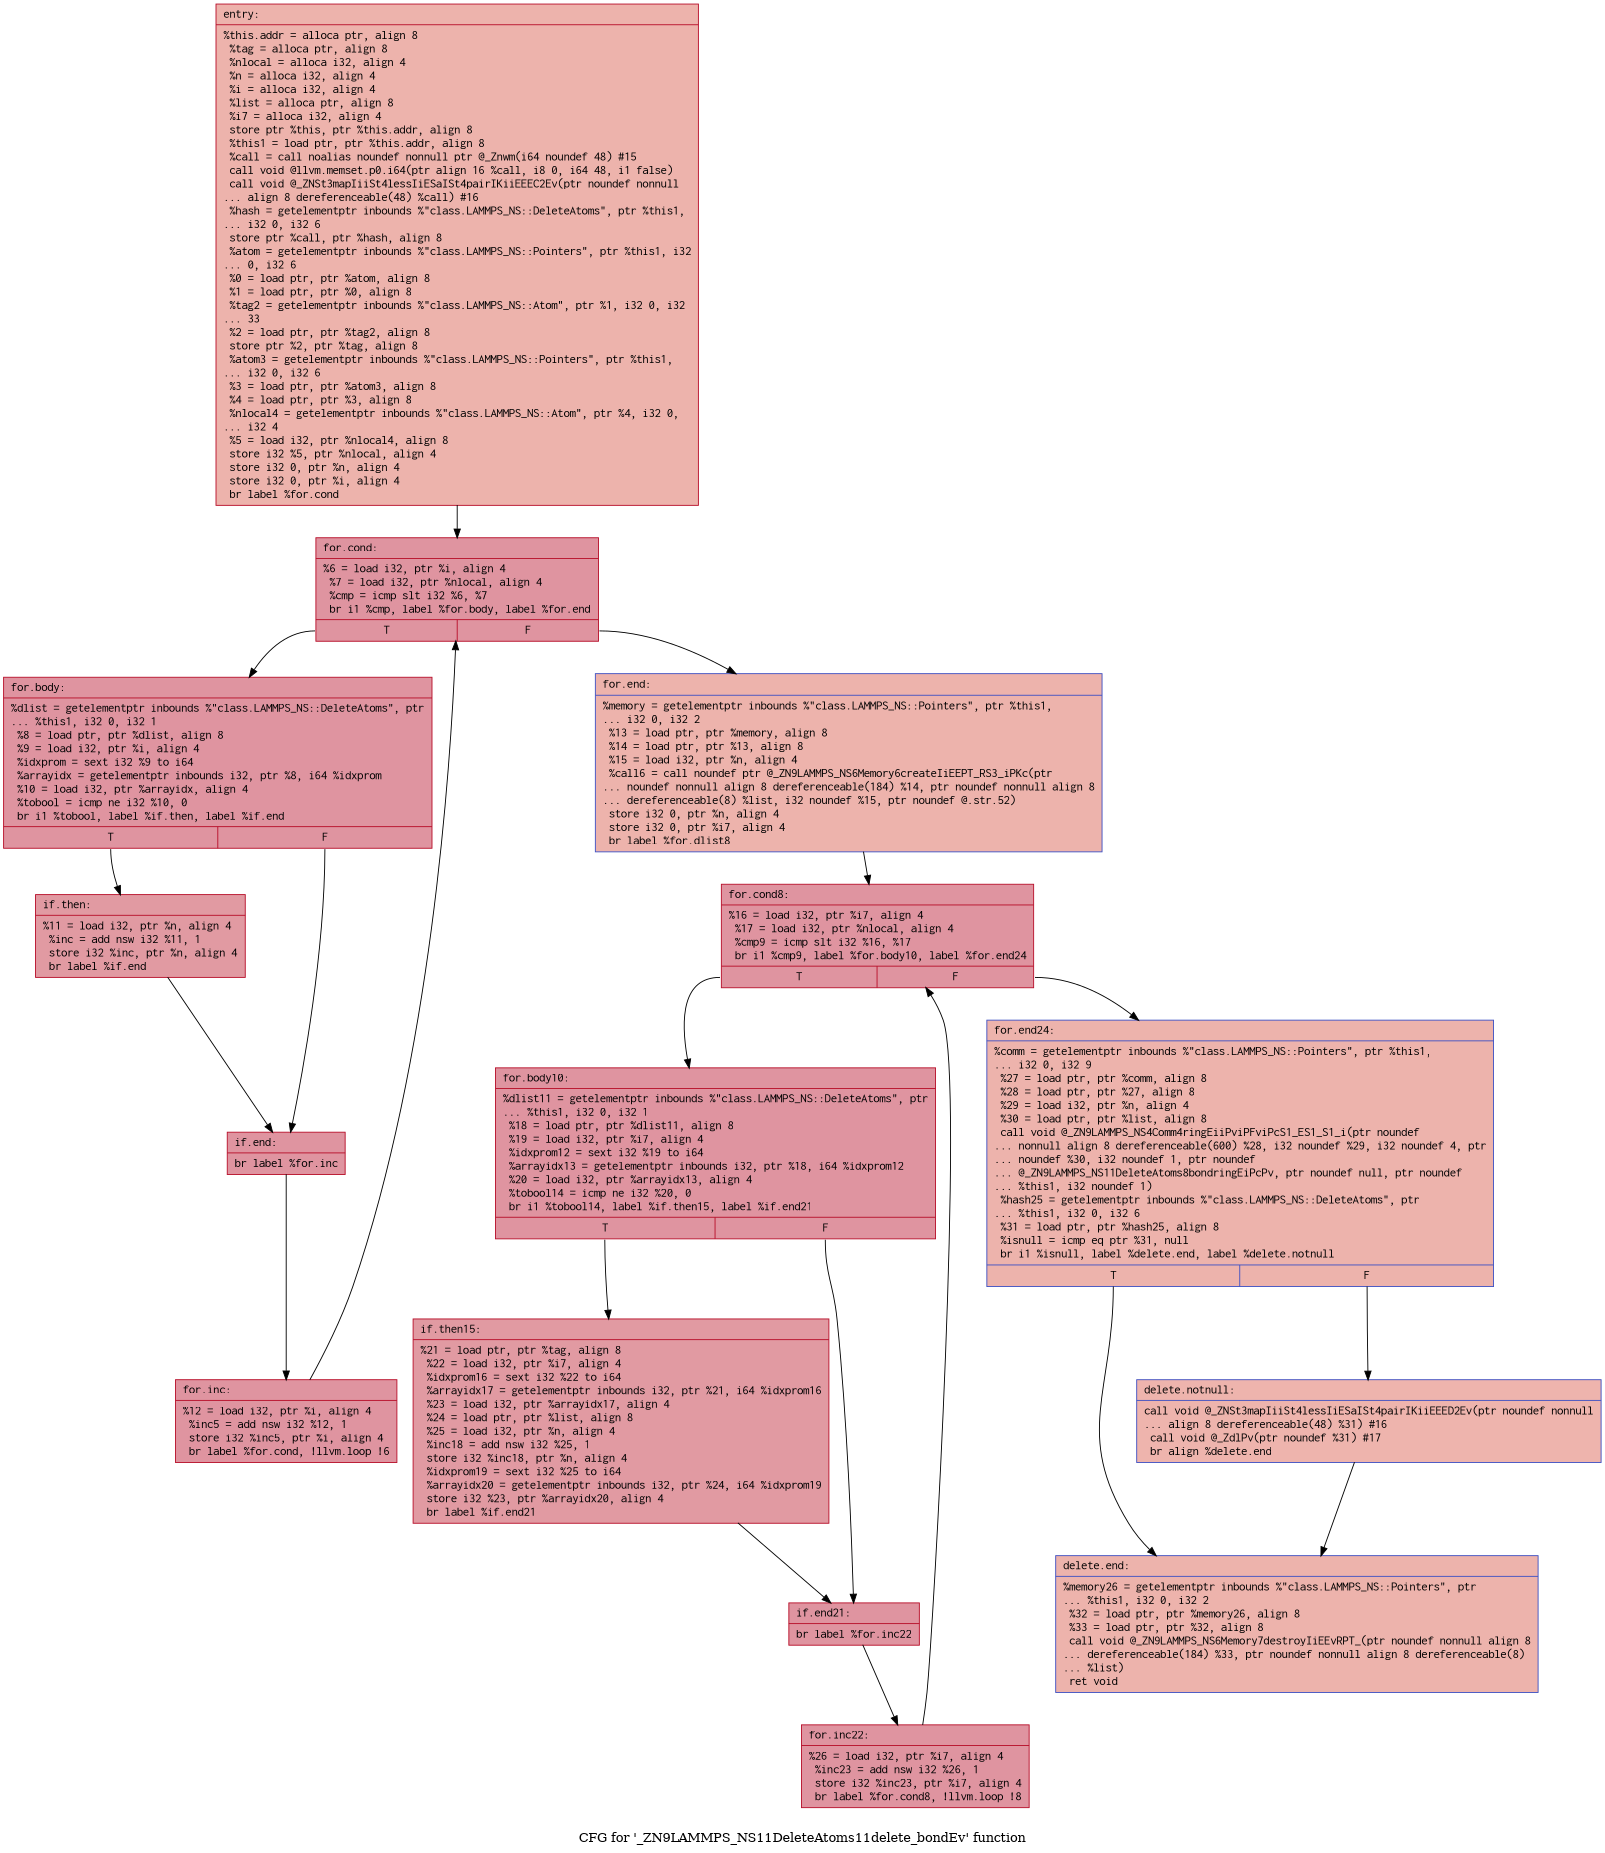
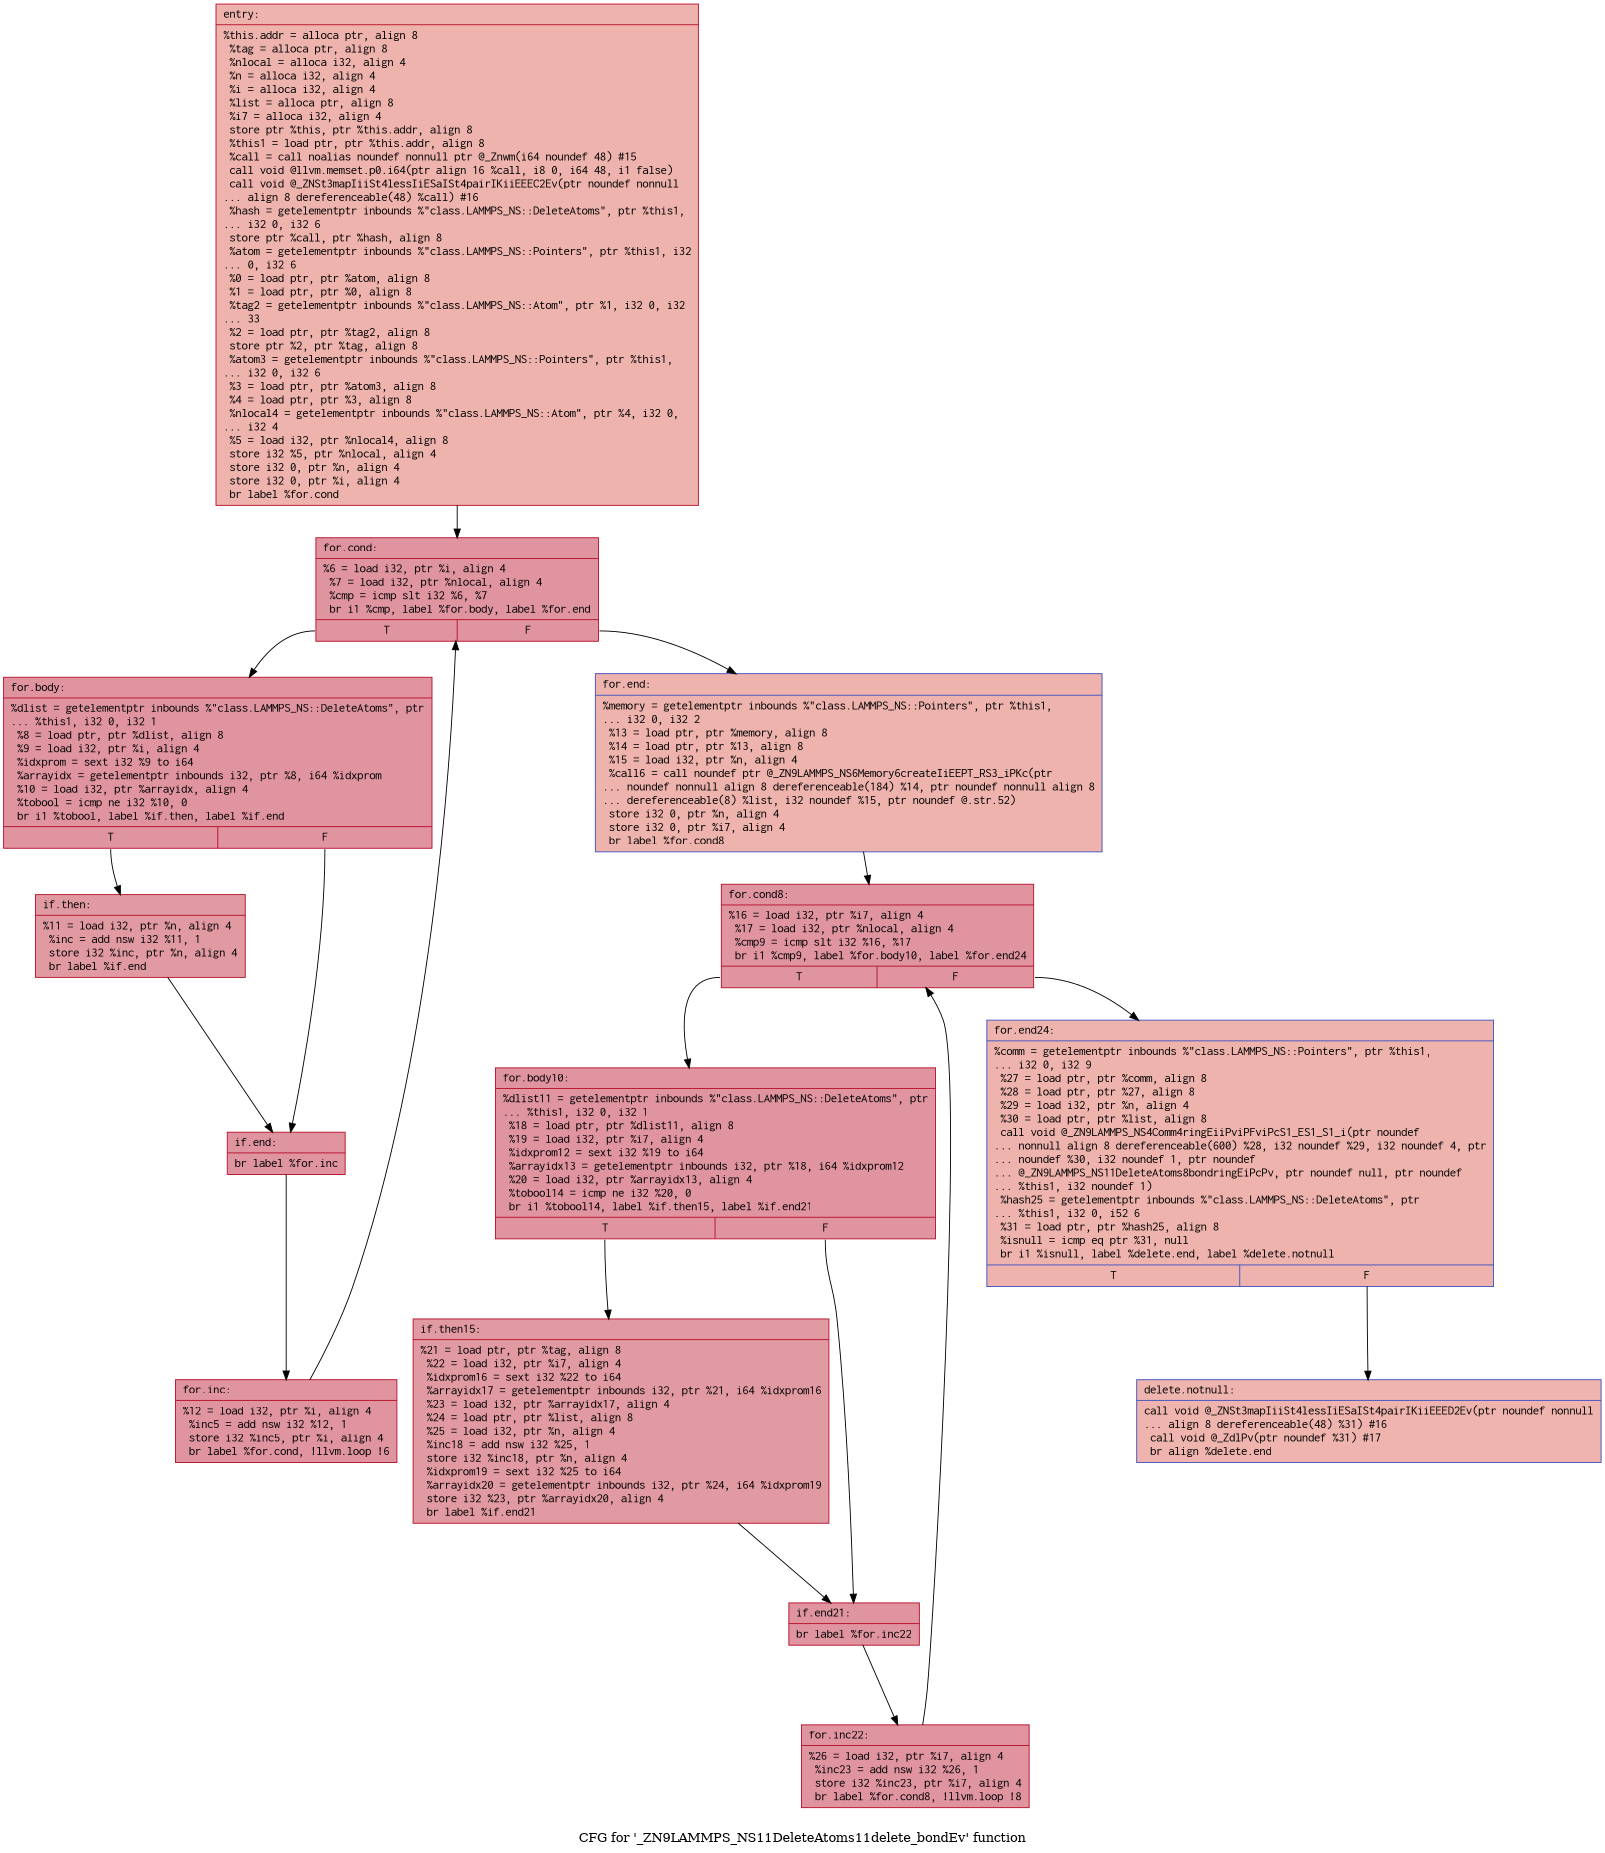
(666, 841) -> (664, 841)
(1067, 1213) -> (1067, 1213)
(1297, 1624) -> none
